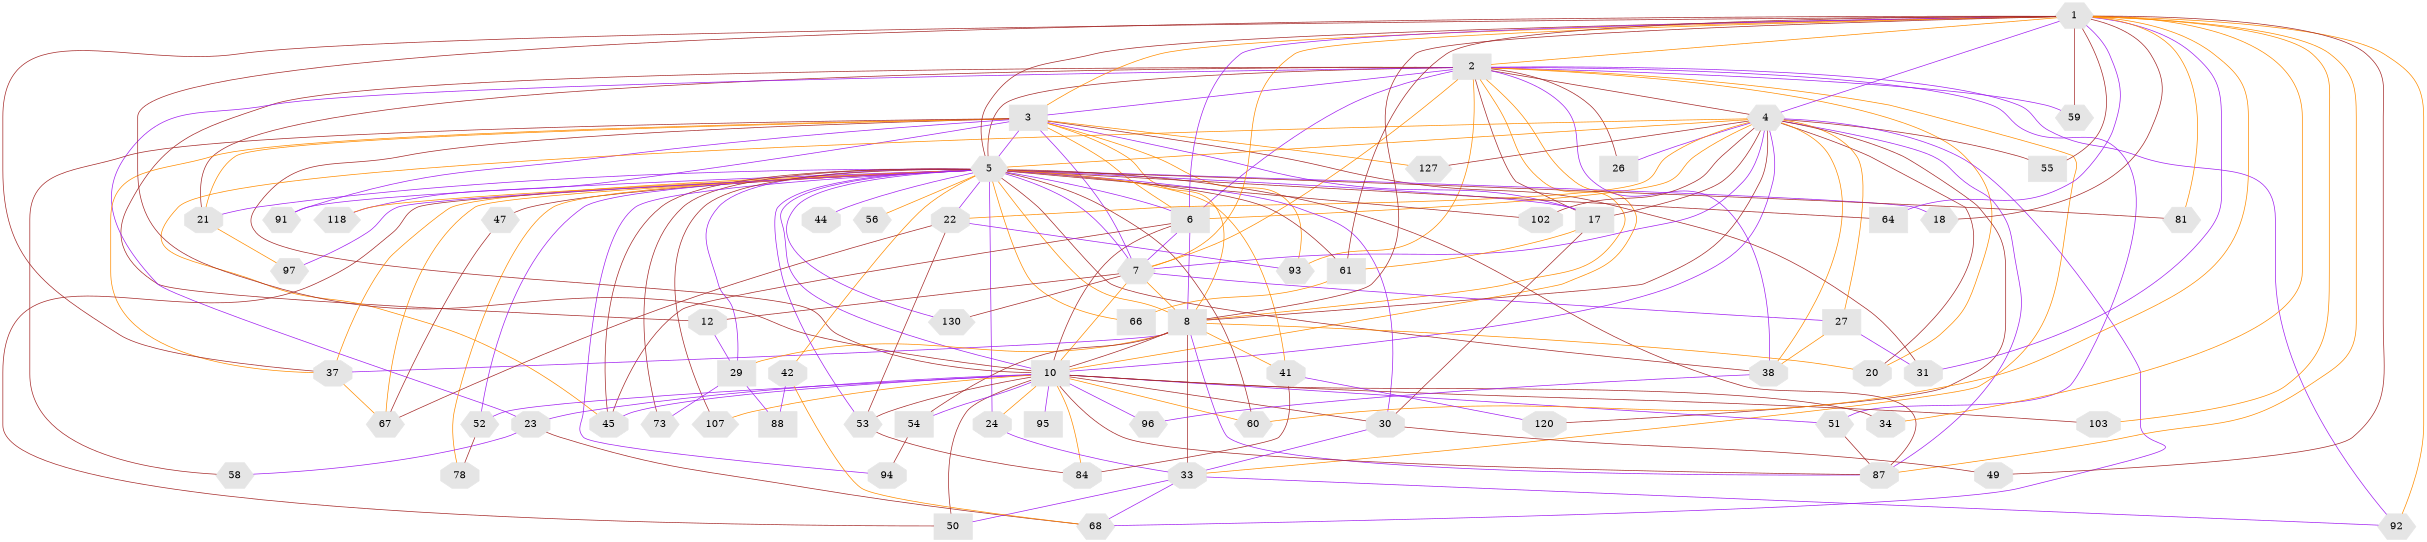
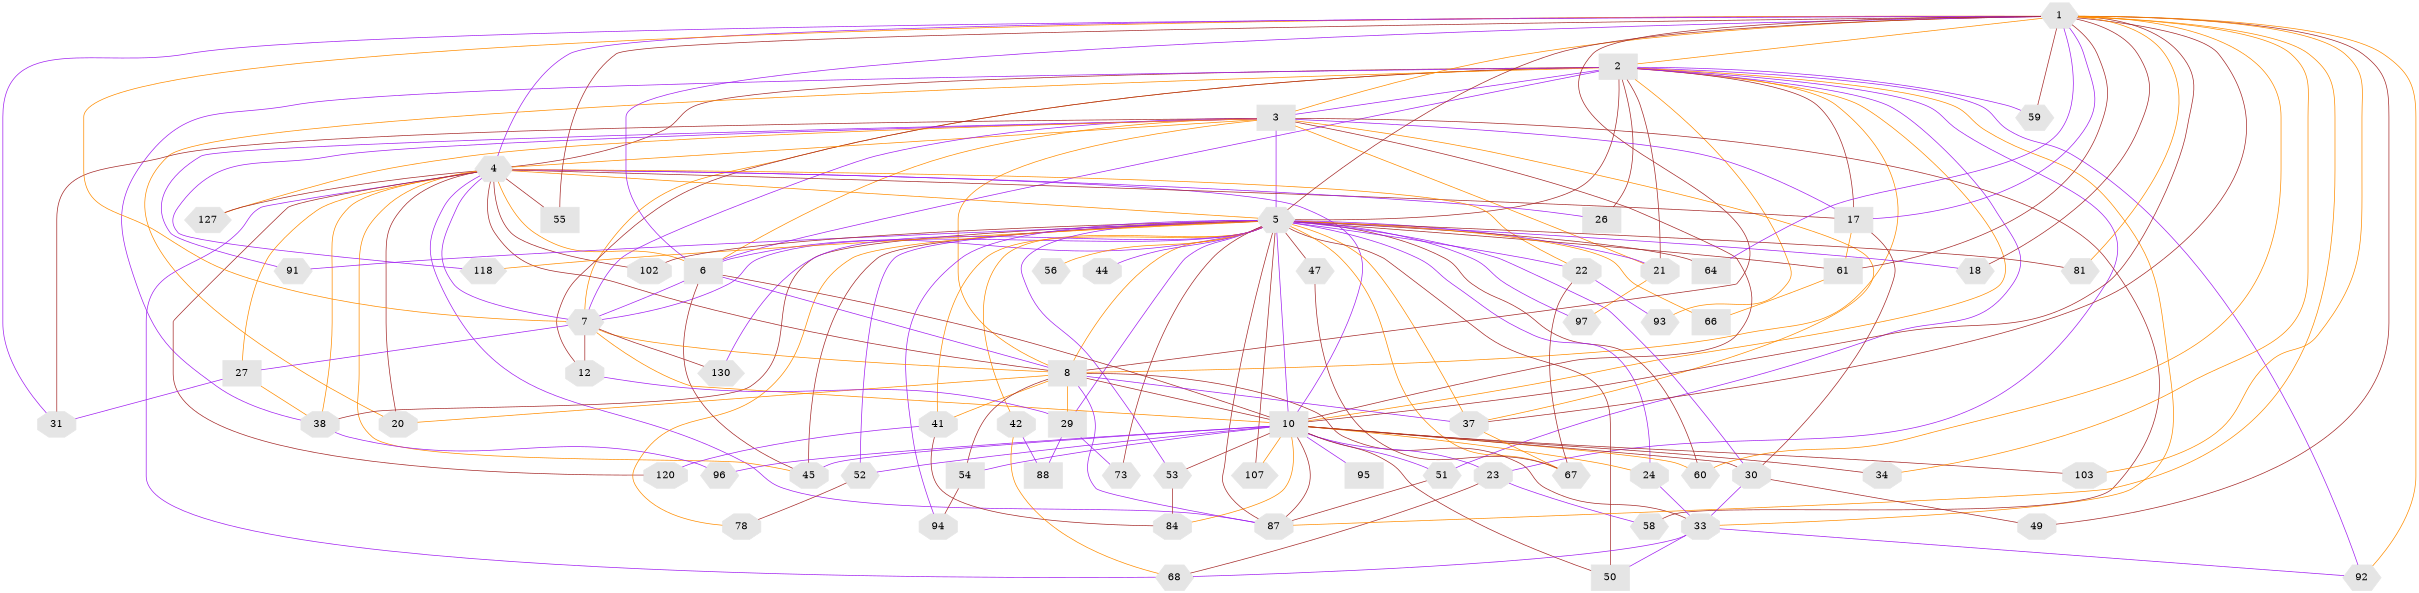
(1182, 170) -> (884, 143)
(1292, 184) -> (2045, 168)
(907, 322) -> none
